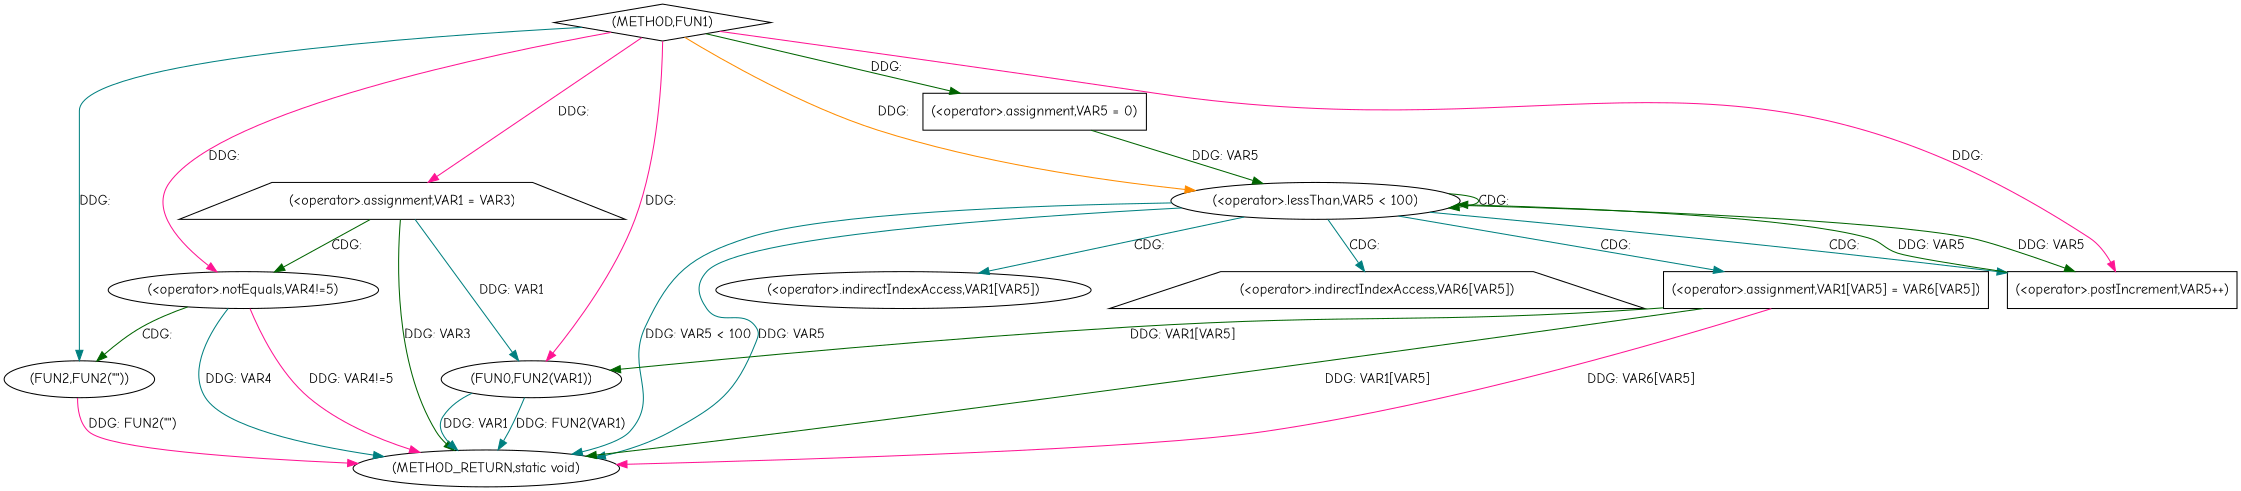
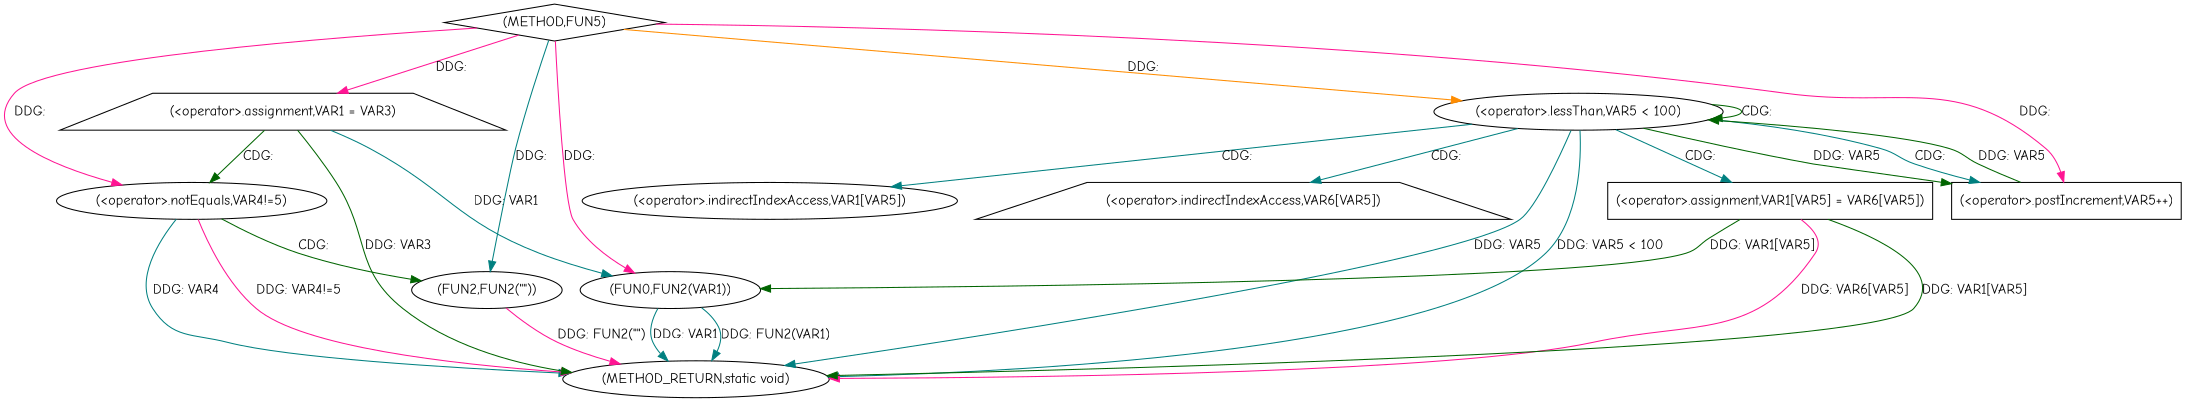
(663, 23) -> (555, 23)
(1035, 112) -> none
